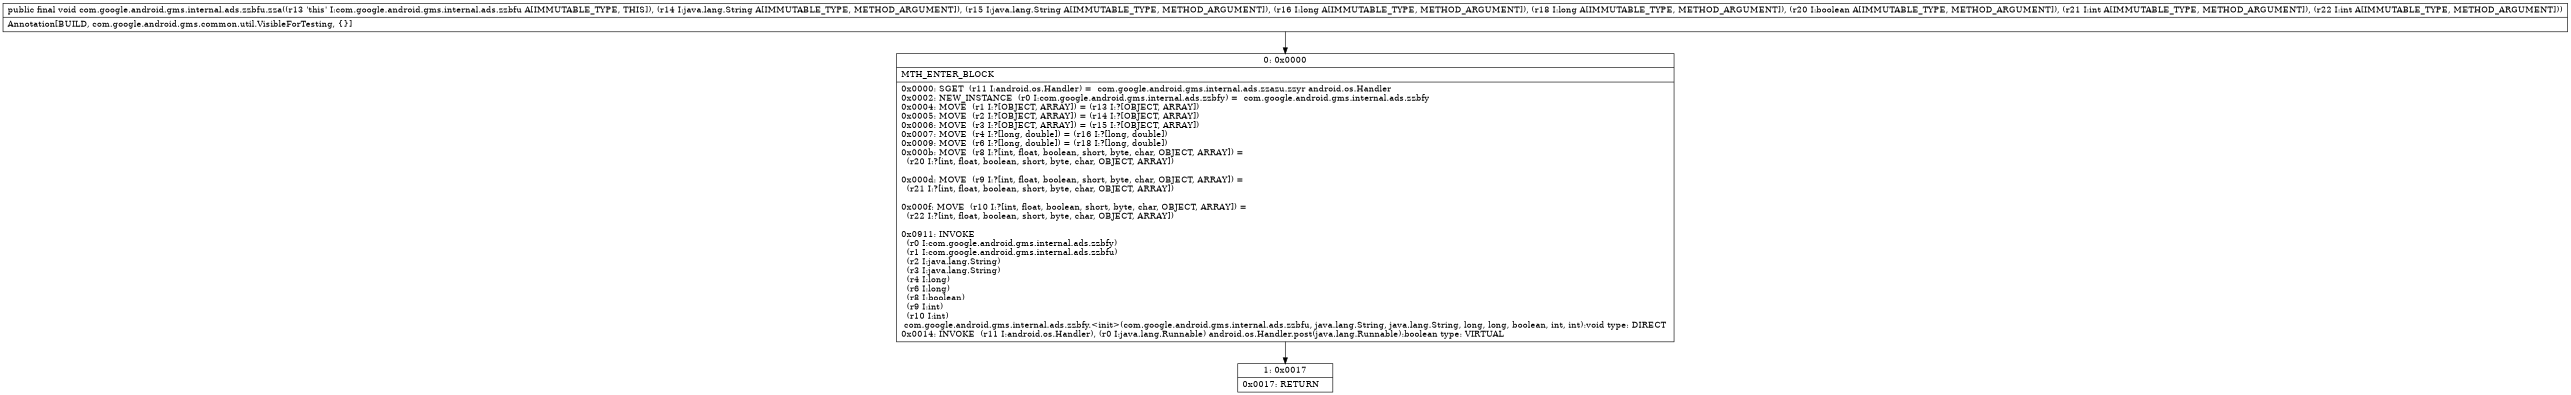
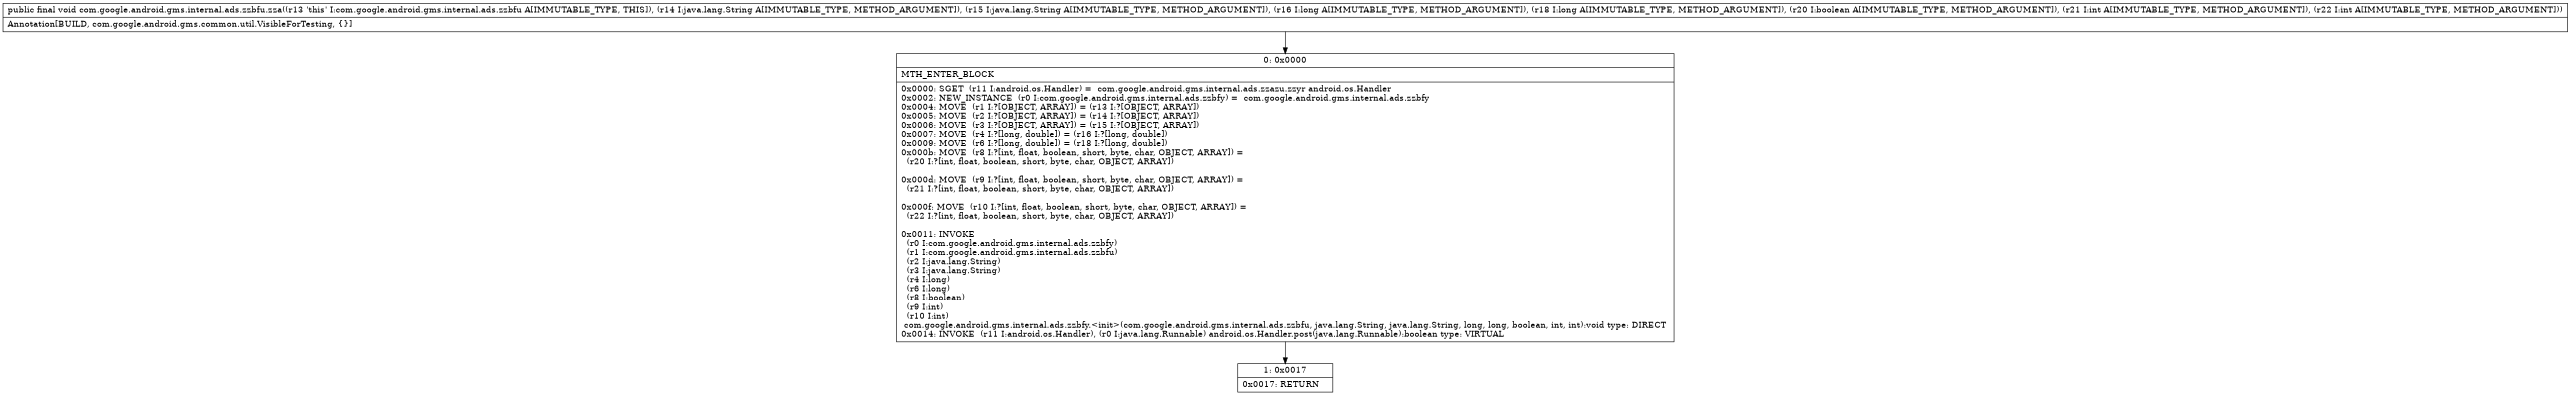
(941, 234) -> (941, 234)
